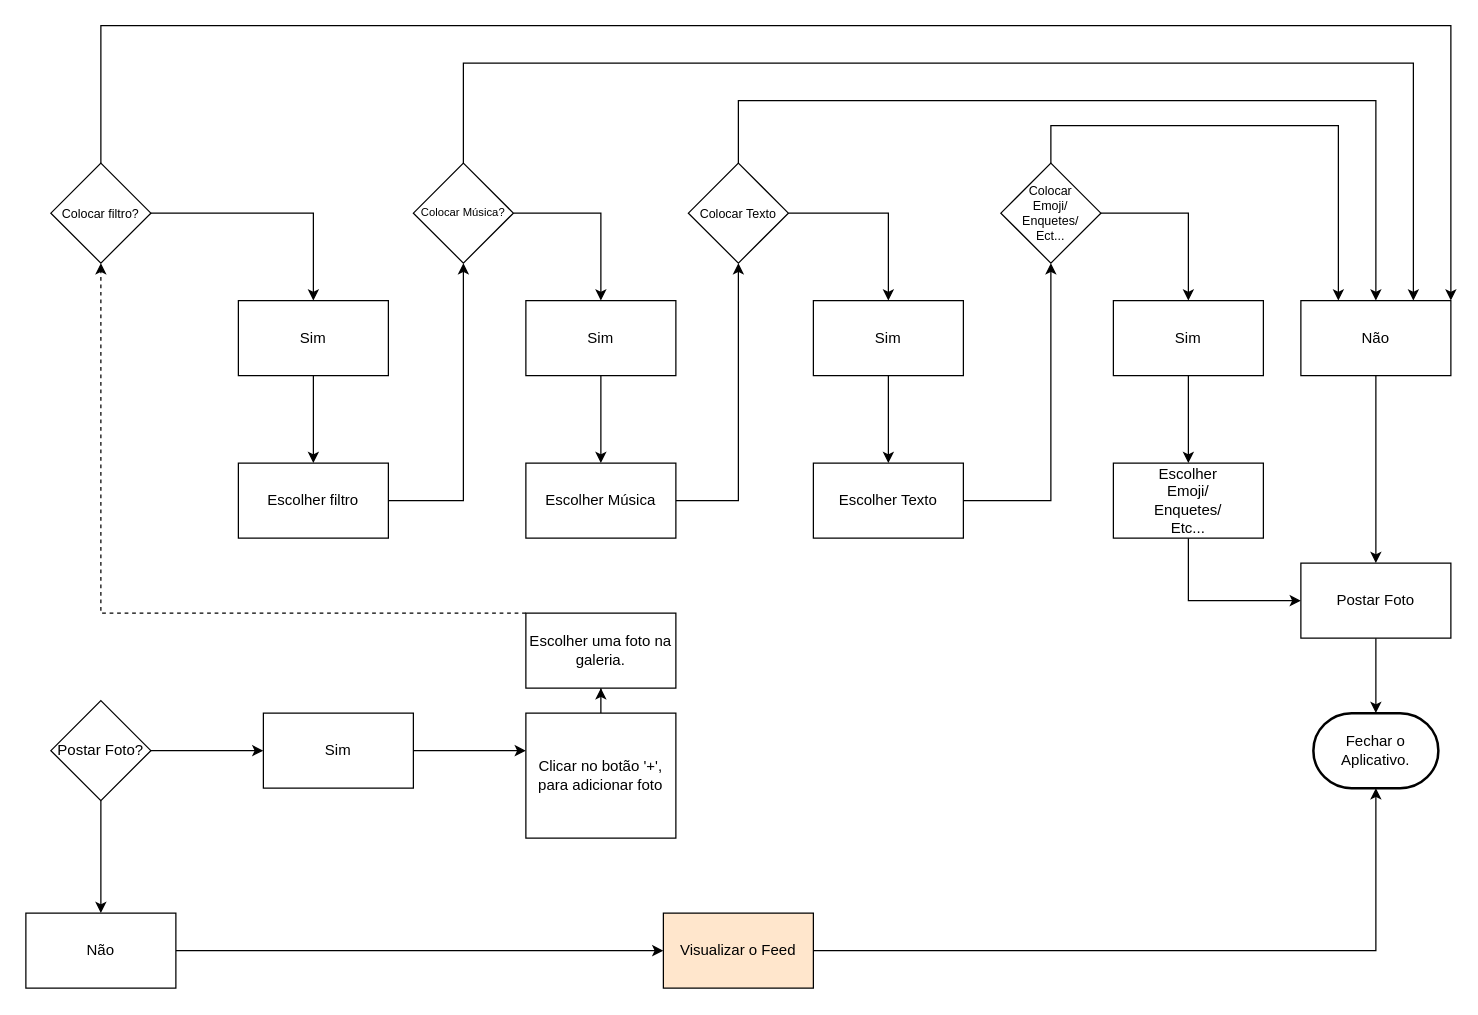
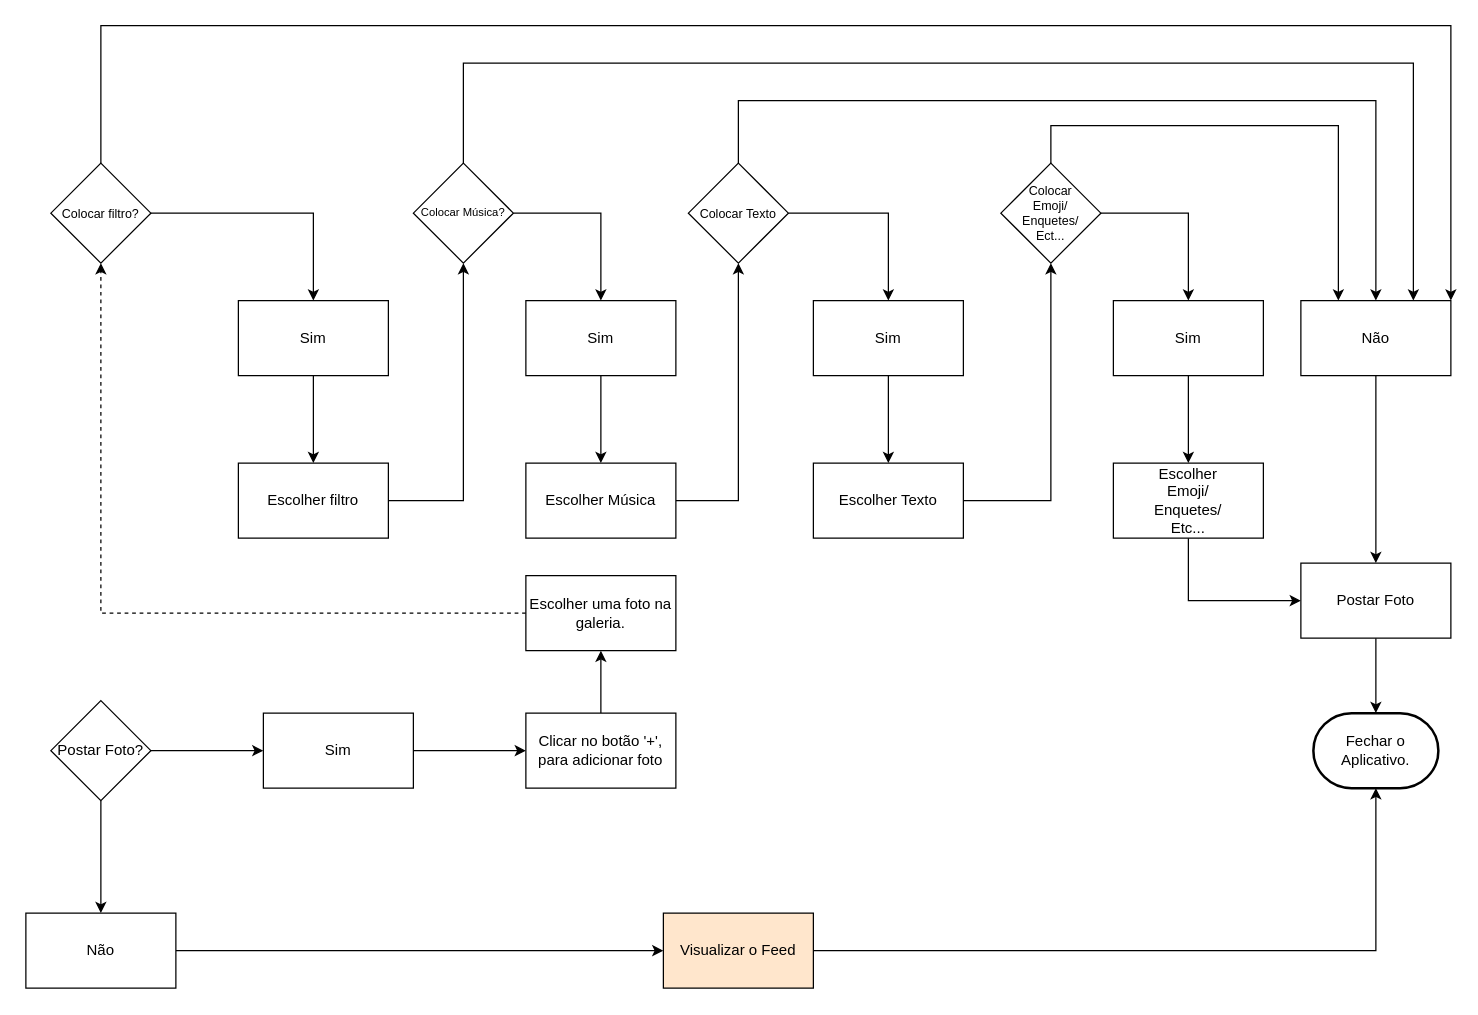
(601, 651) -> (601, 613)
(601, 776) -> (601, 751)
